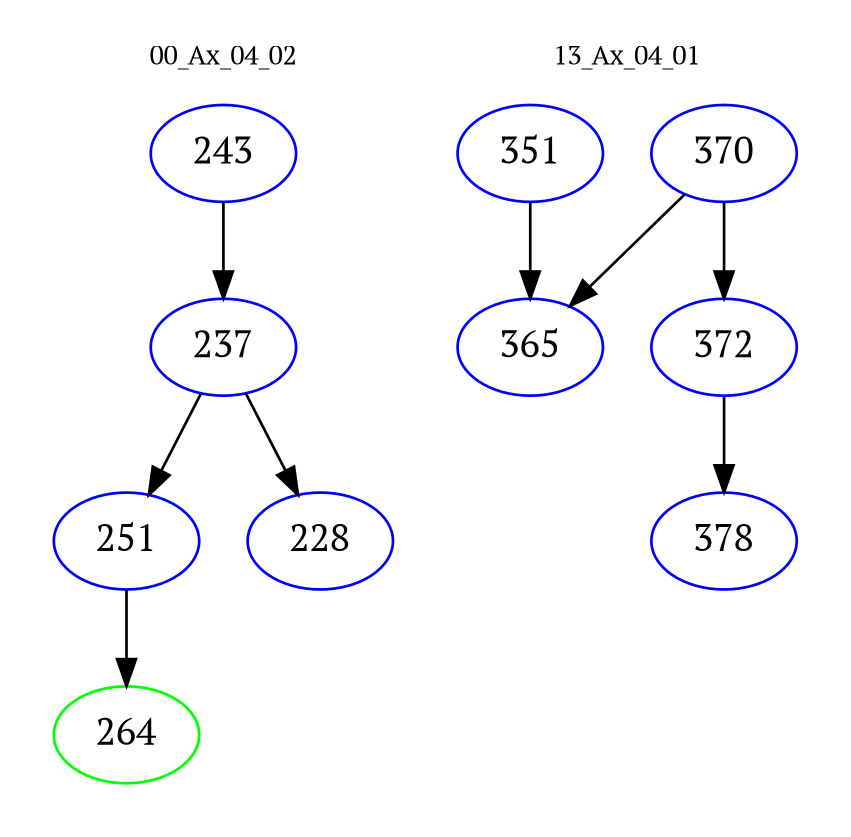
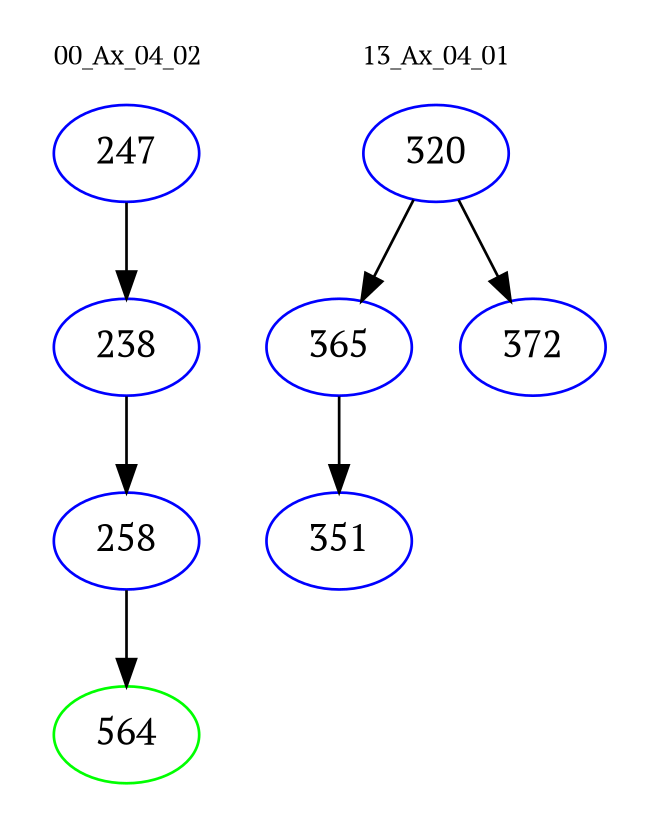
(223, 153) -> (127, 153)
(724, 153) -> (436, 153)
(530, 237) -> (339, 431)
(223, 347) -> (127, 347)
(127, 541) -> (127, 541)
(320, 541) -> none
(724, 541) -> none
(127, 735) -> (127, 735)
